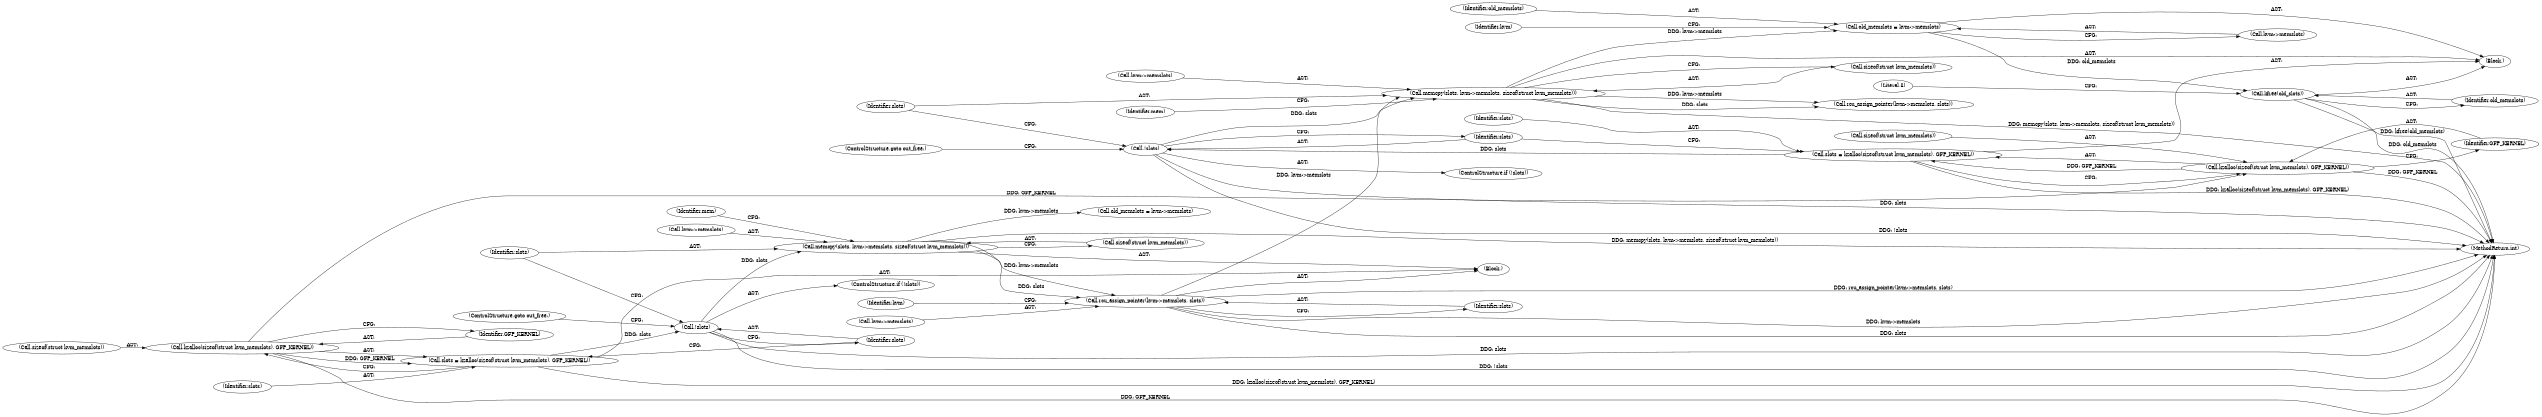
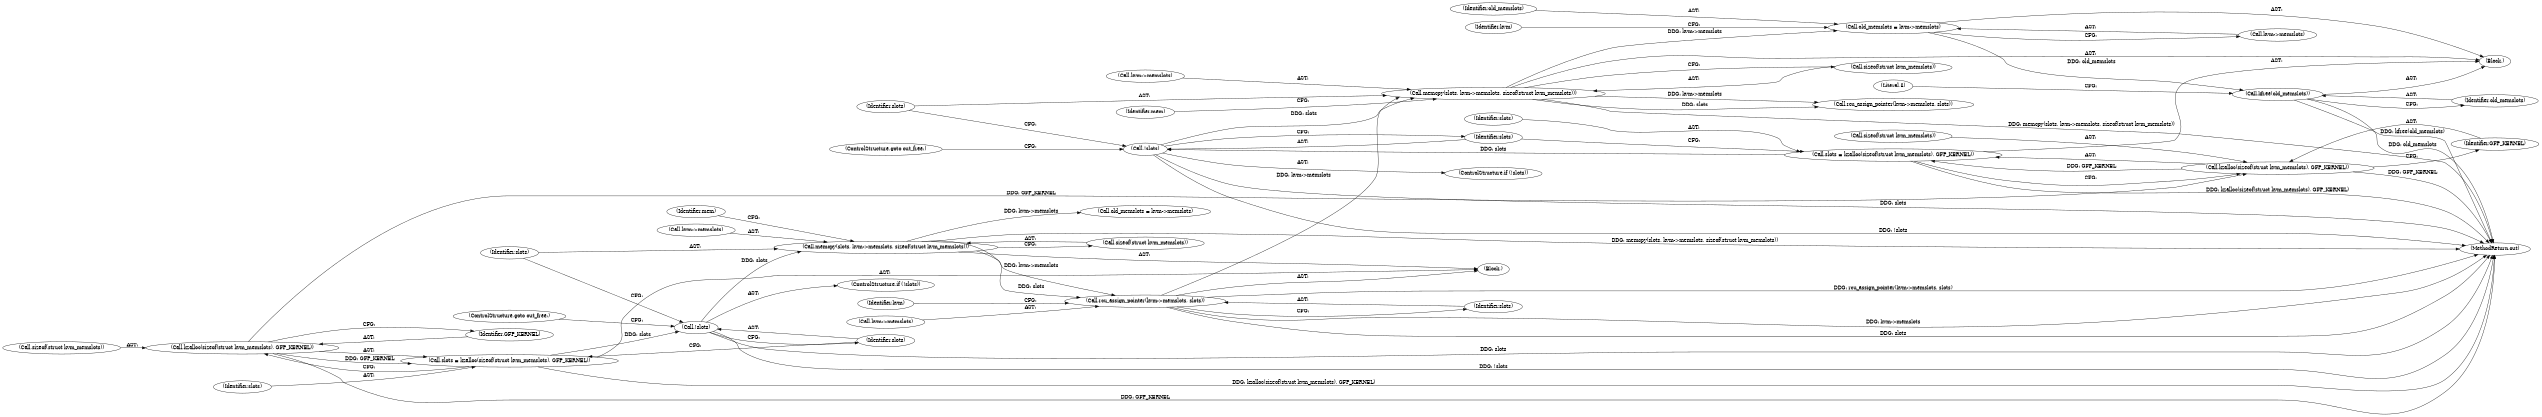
(2278, 94) -> (2278, 94)
(2495, 249) -> (2495, 249)
